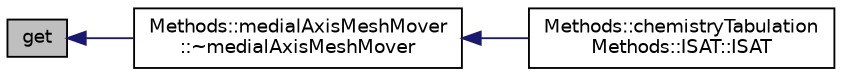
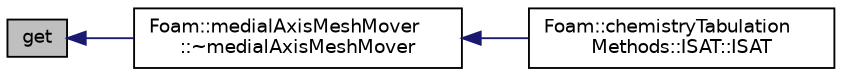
(298, 38) -> (298, 38)
(682, 38) -> (682, 38)
